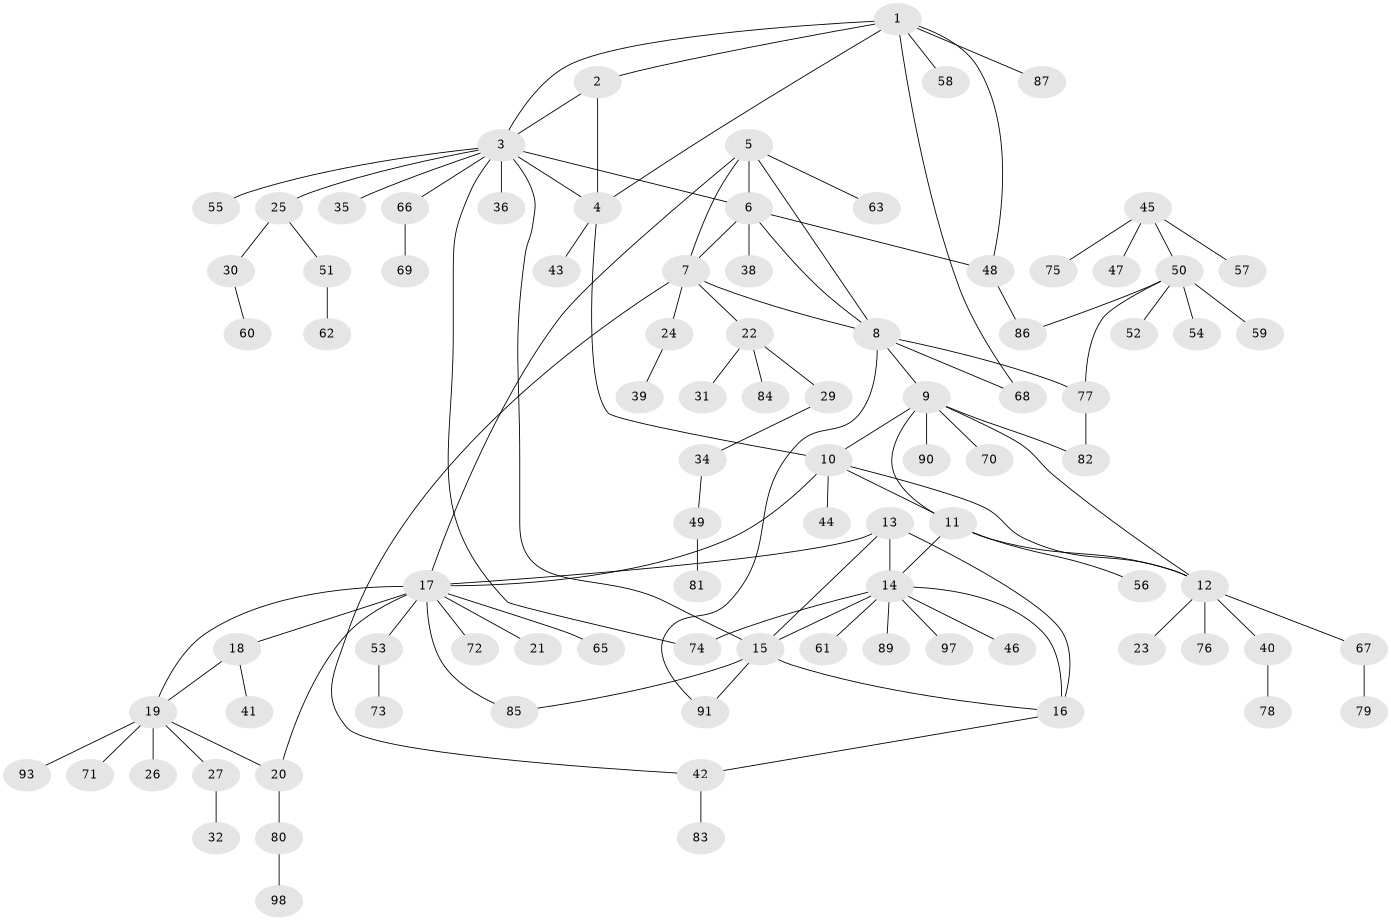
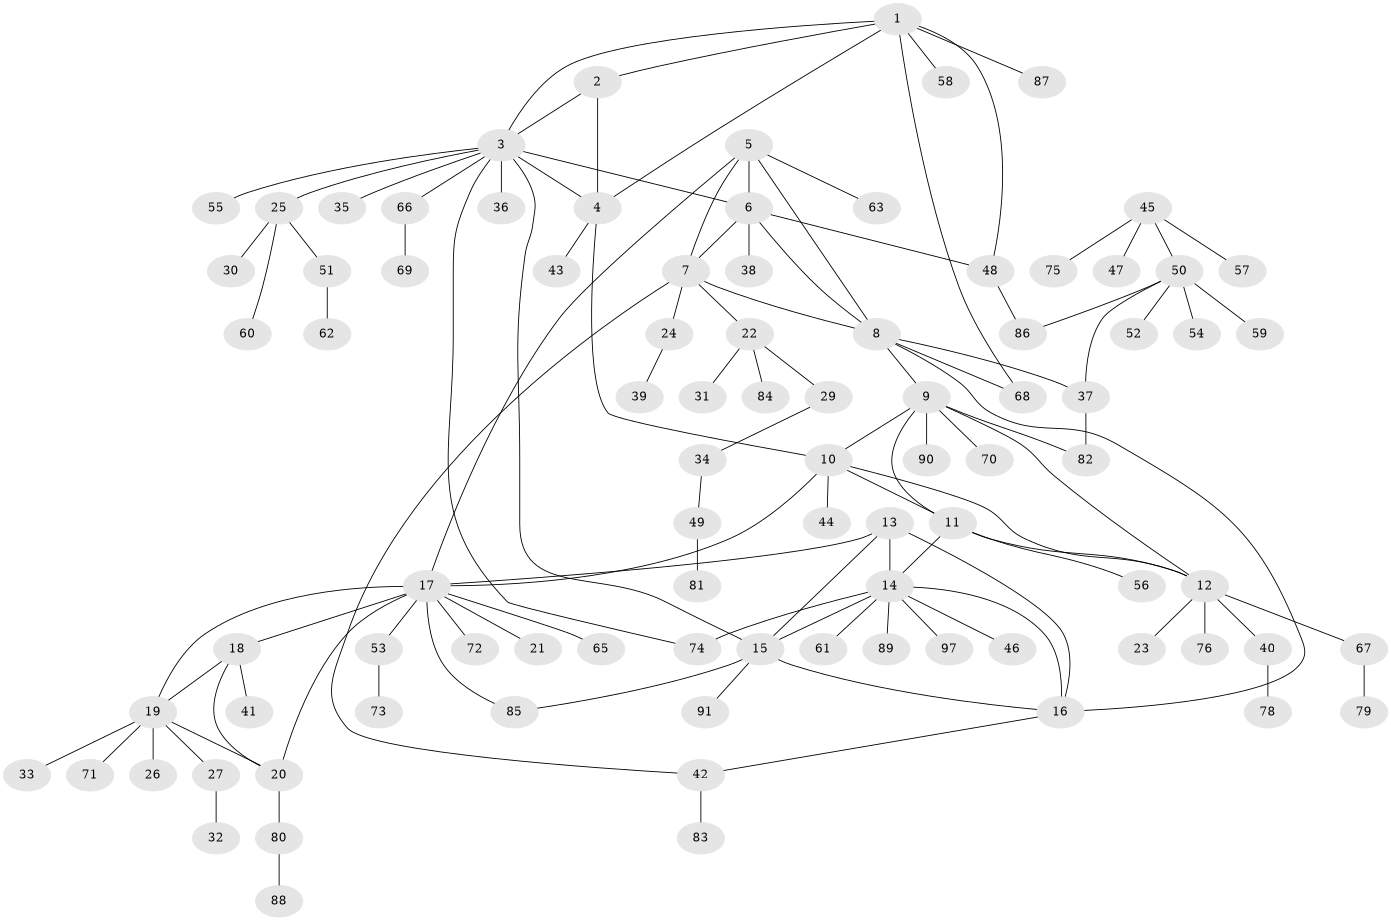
(239, 303) -> (266, 272)
(1086, 397) -> (1086, 397)
(762, 528) -> (1231, 522)
none -> (216, 723)
(27, 775) -> (27, 775)
(279, 901) -> (279, 901)
